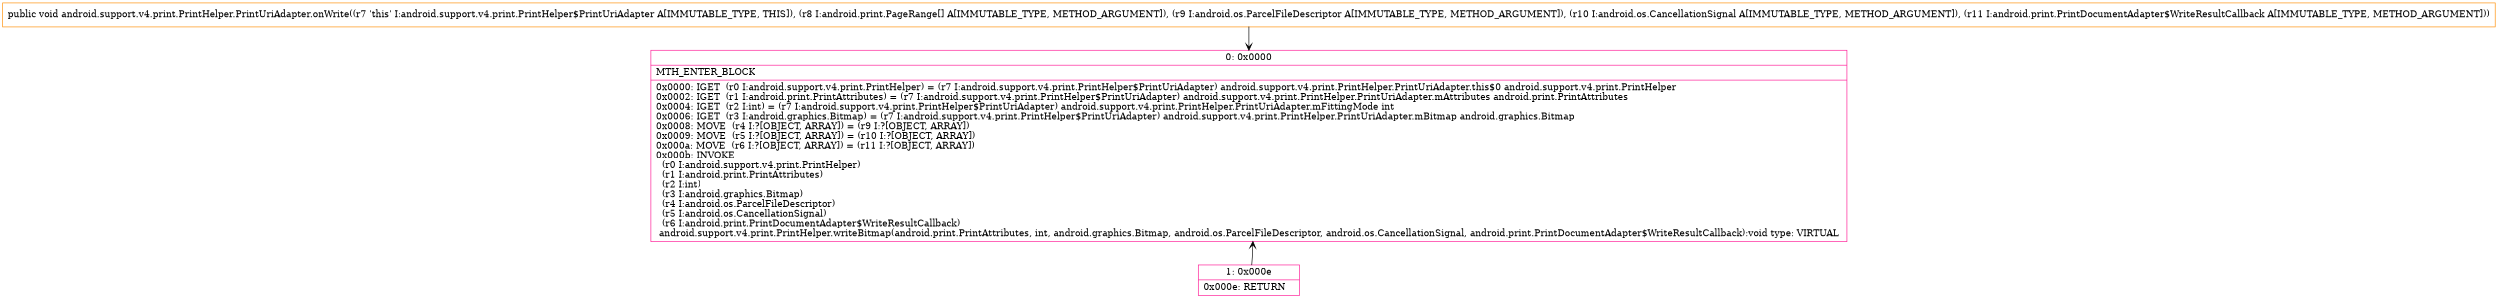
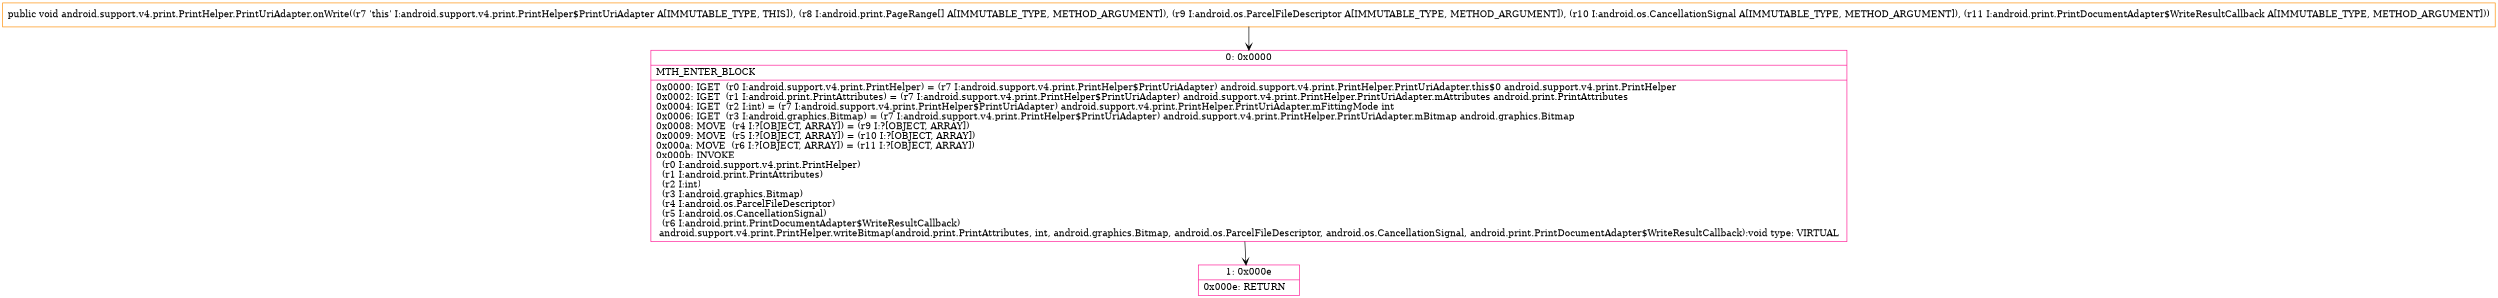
(1252, 257) -> (1245, 250)
